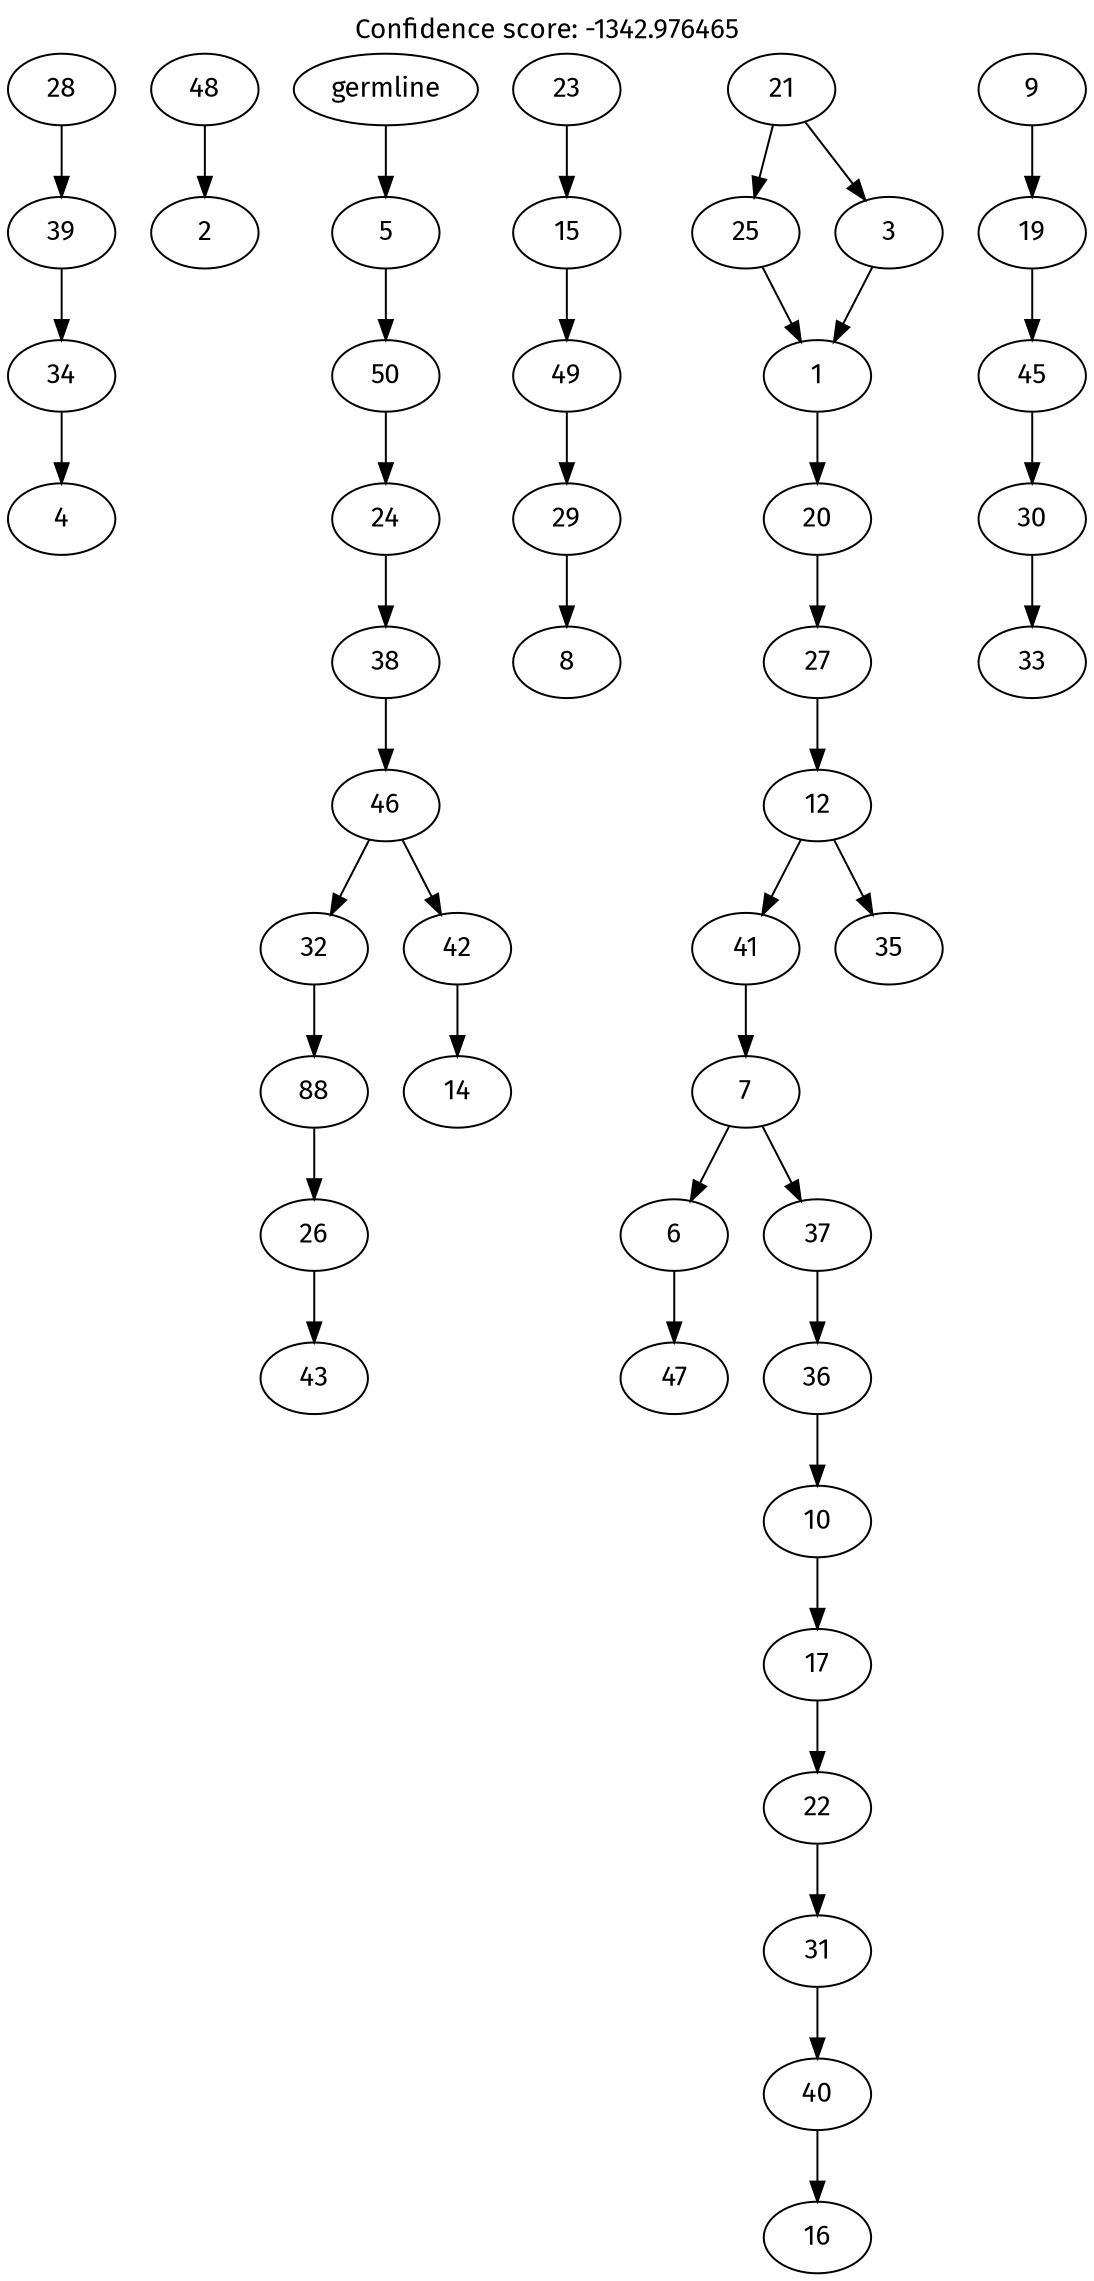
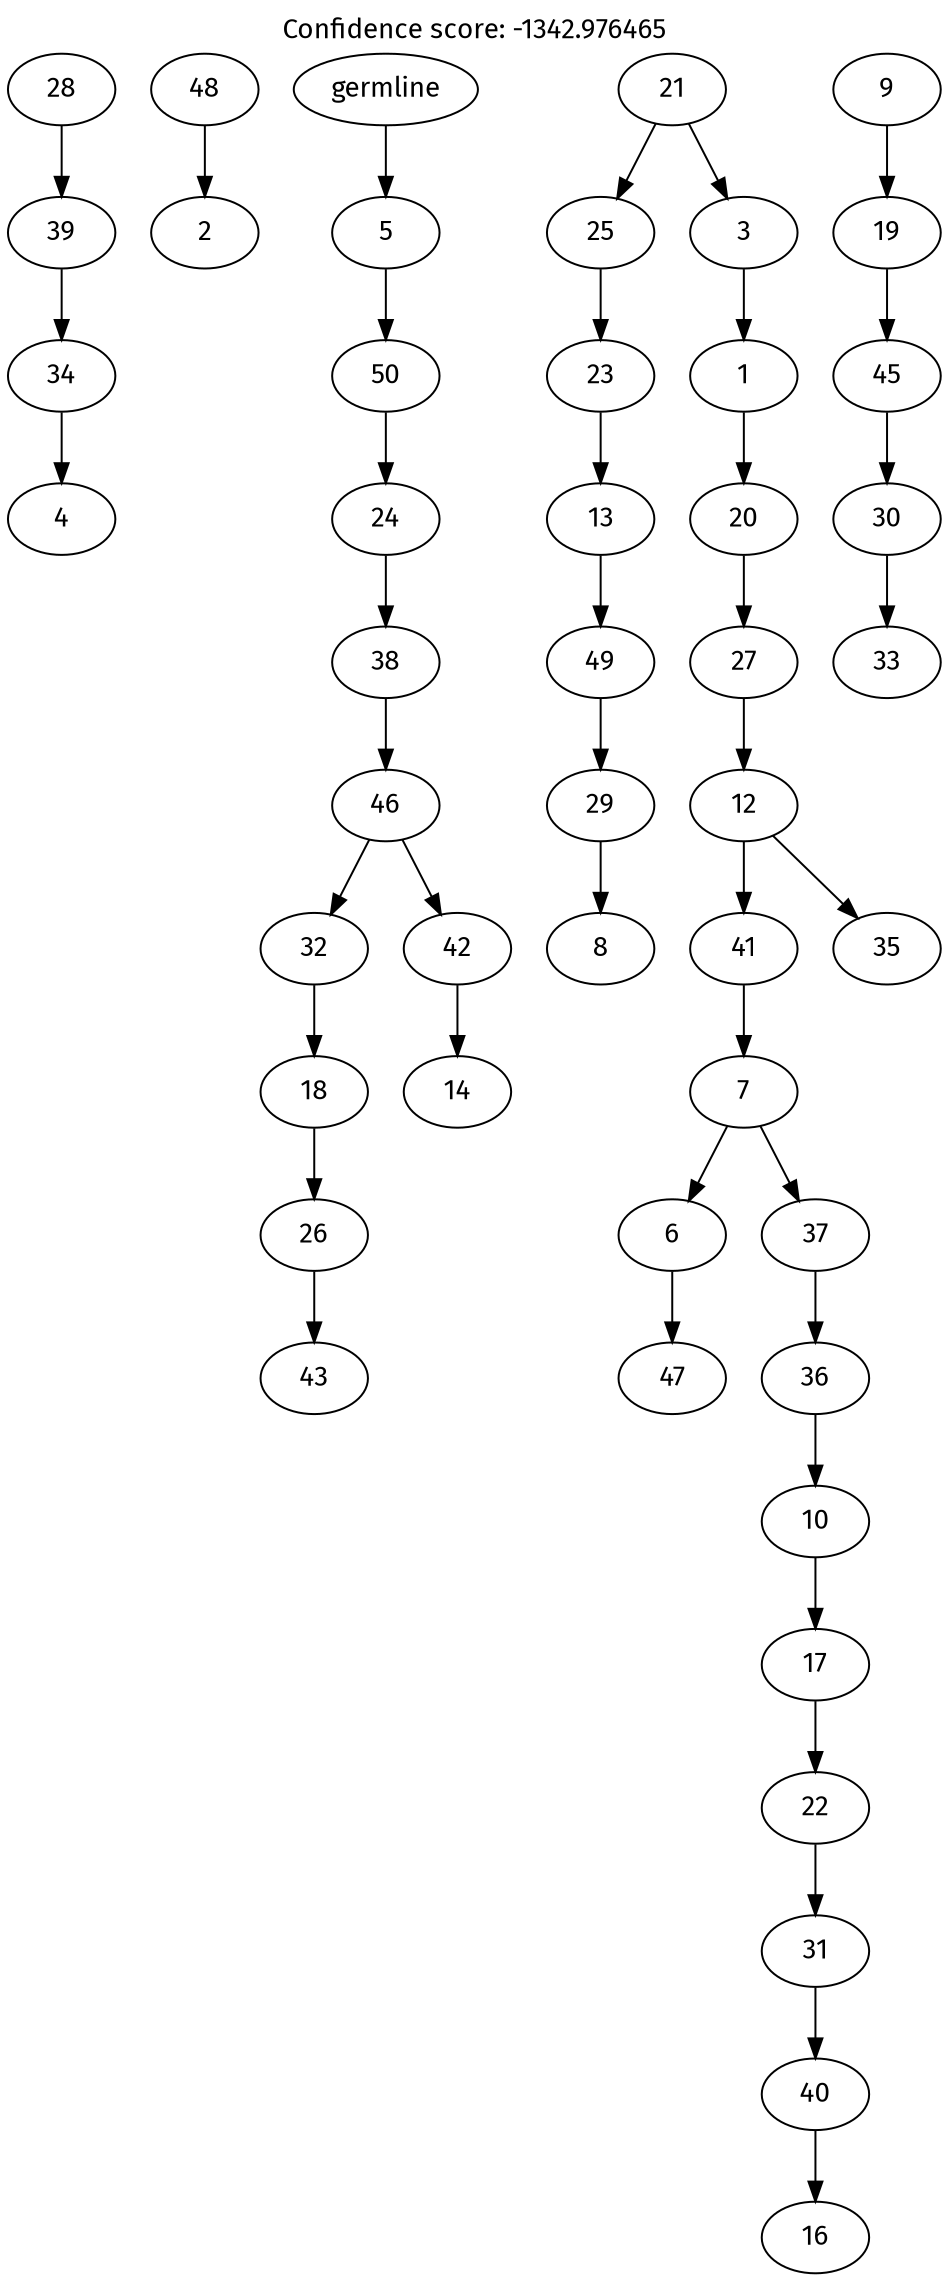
(567, 233) -> (601, 519)
(777, 295) -> (601, 295)
(314, 1092) -> (314, 1092)
